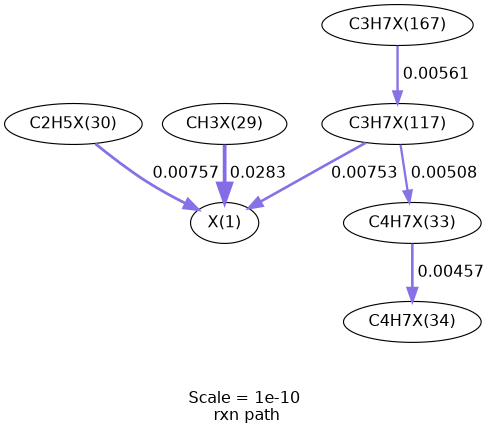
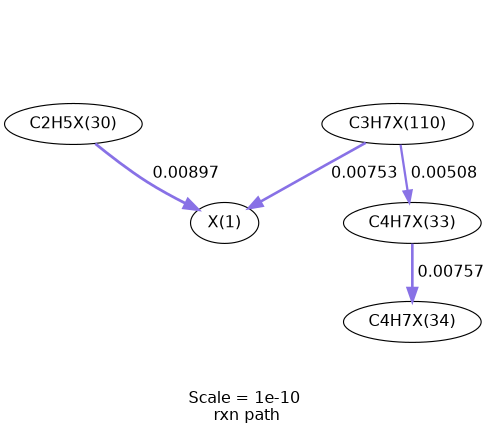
(398, 25) -> none
(225, 124) -> none
(398, 124) -> (398, 124)
(184, 173) -> (184, 173)
(449, 272) -> (449, 272)
